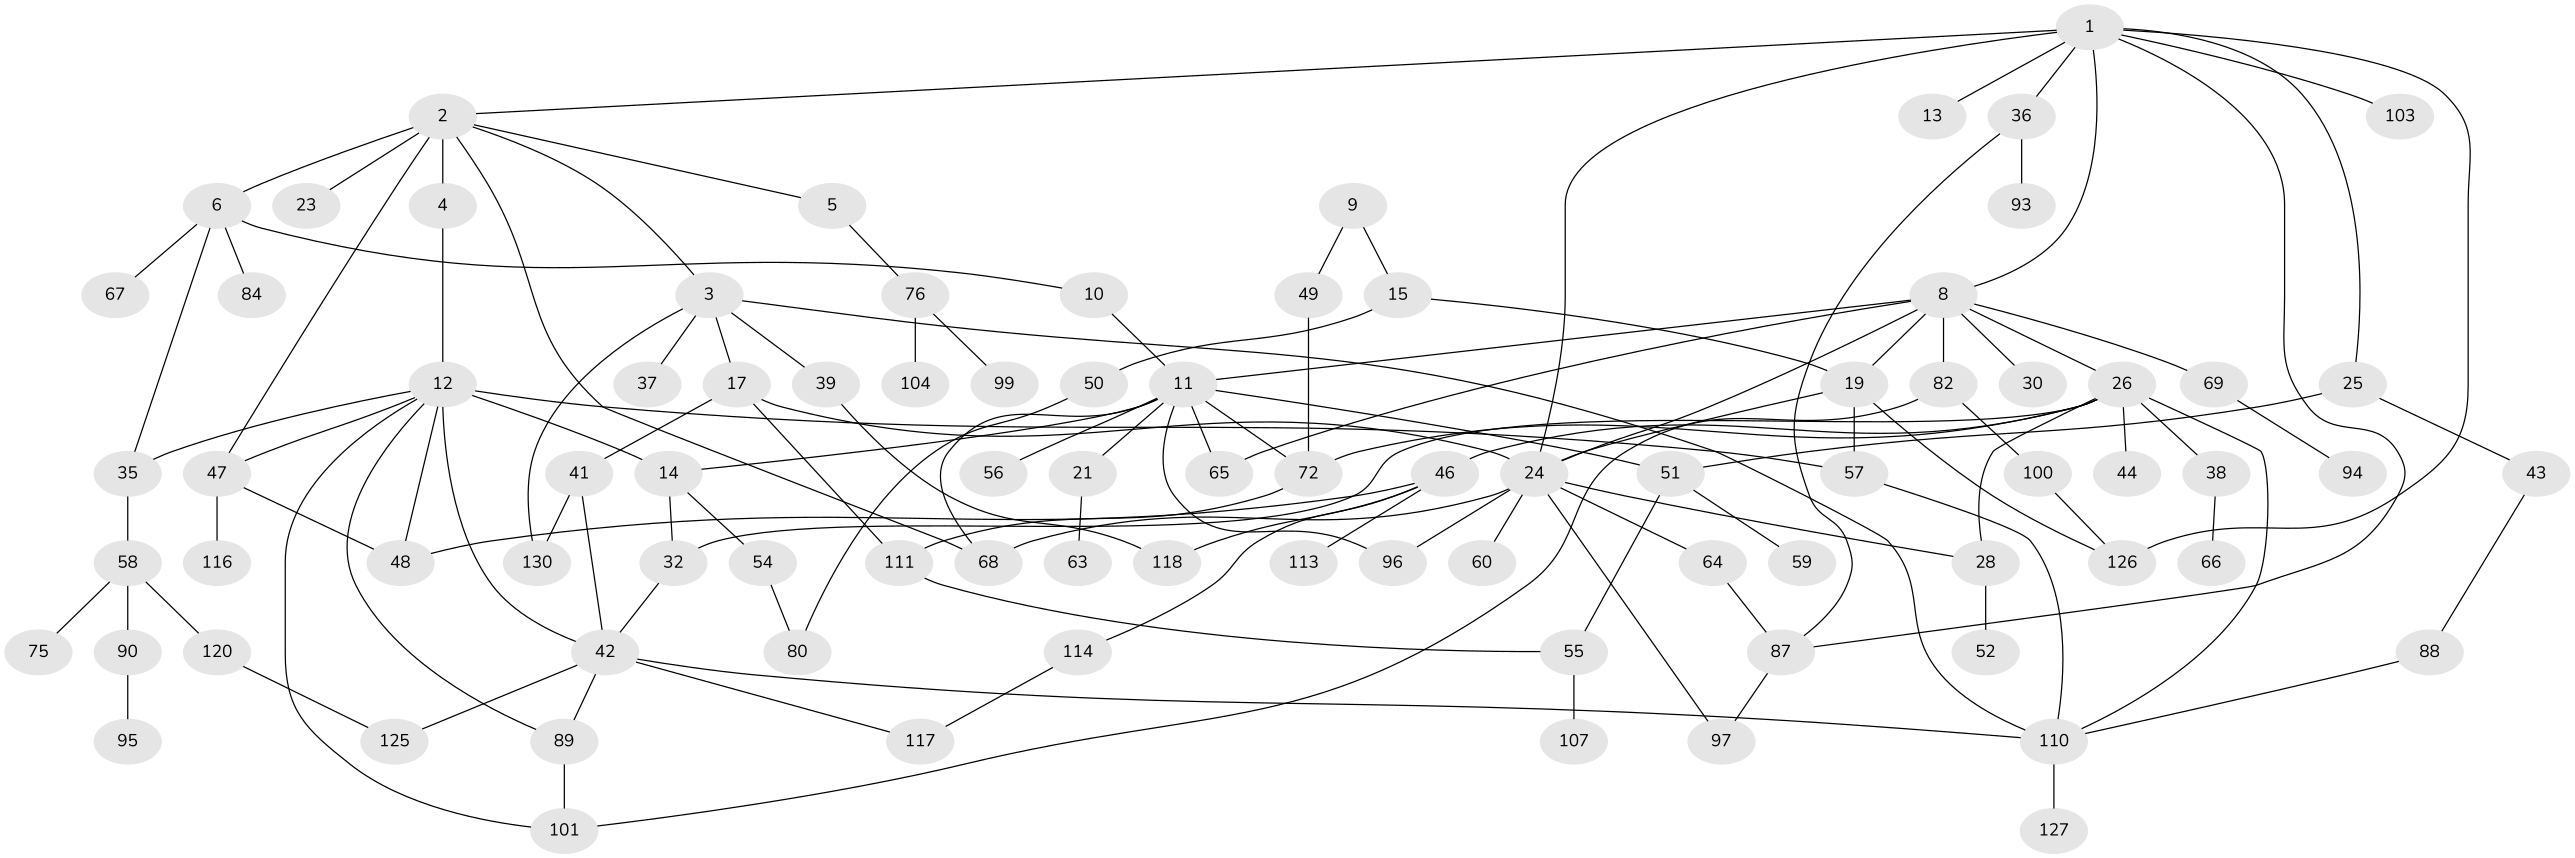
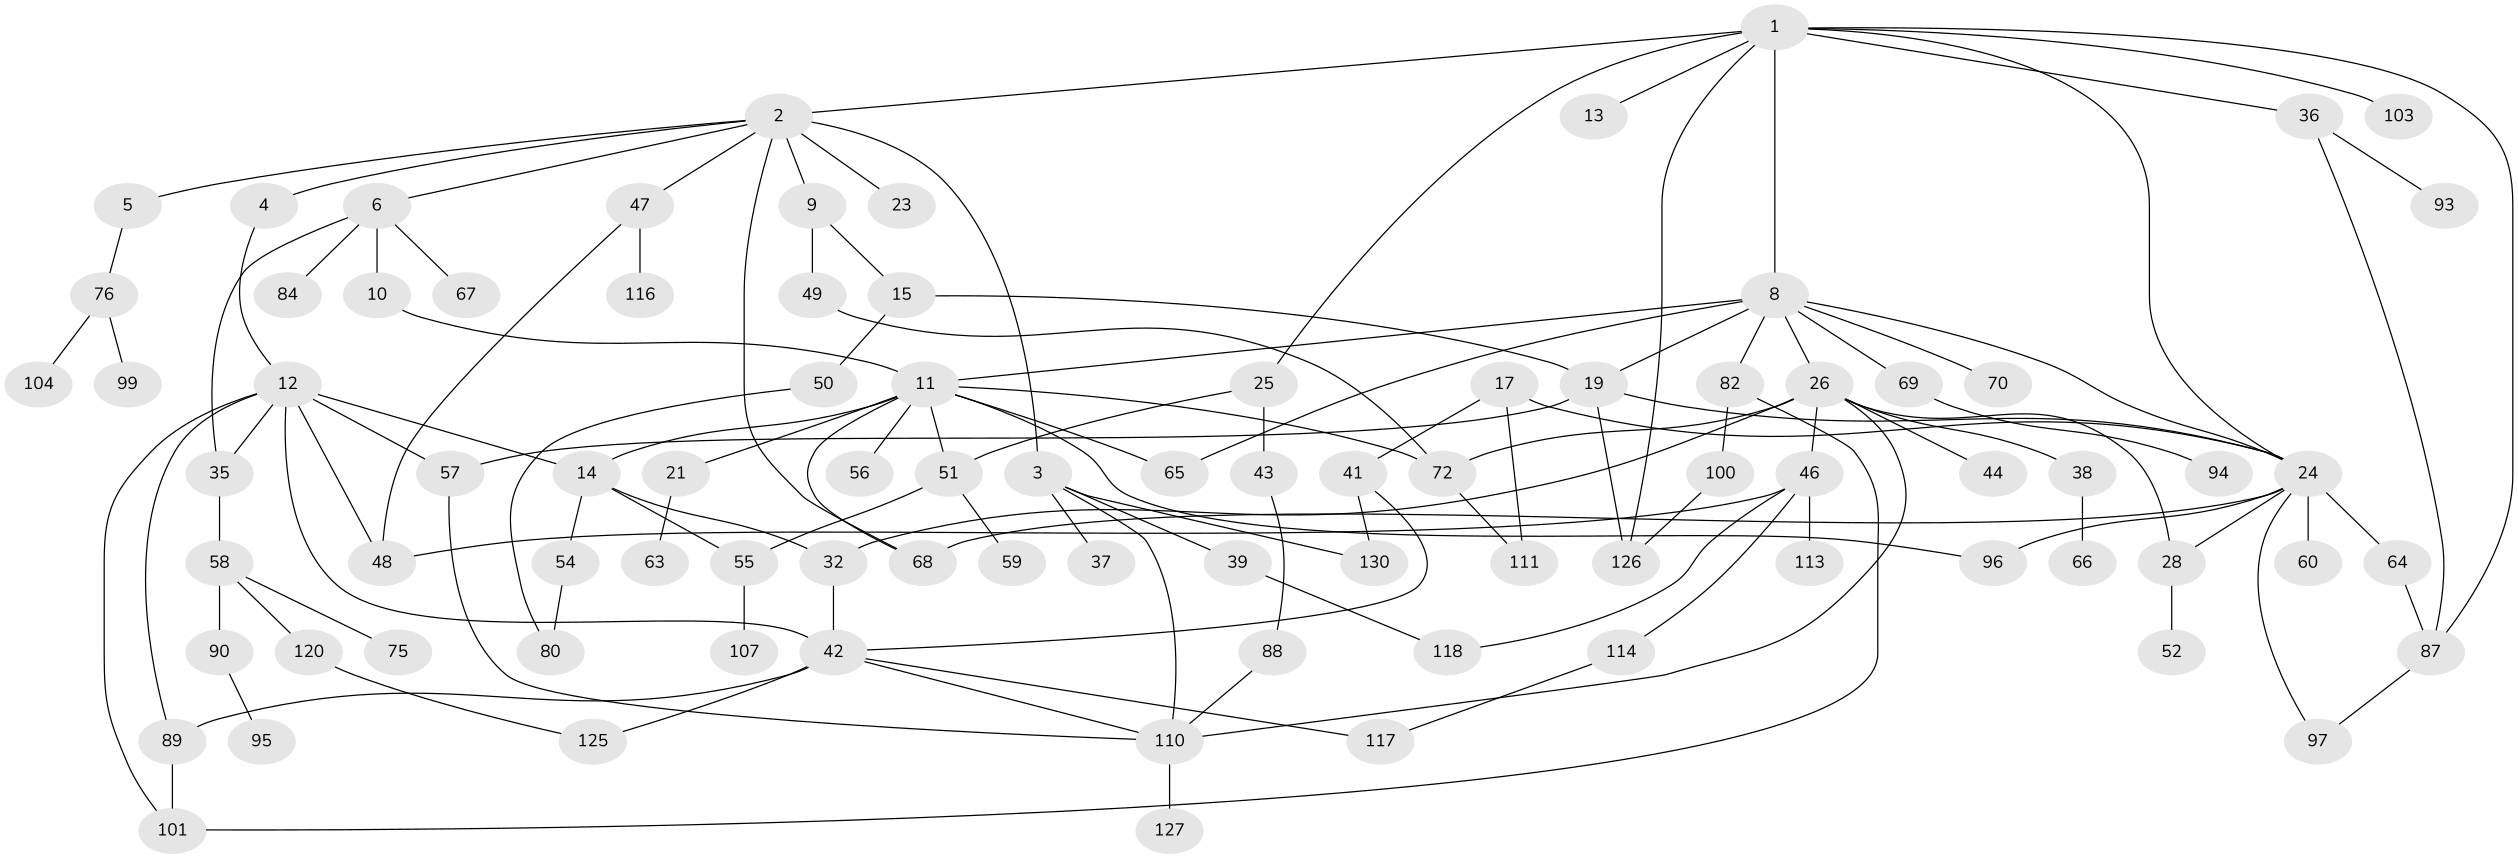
none -> (796, 161)
(723, 340) -> none
(2033, 384) -> (1998, 384)
(330, 429) -> none
(1230, 636) -> (657, 514)
